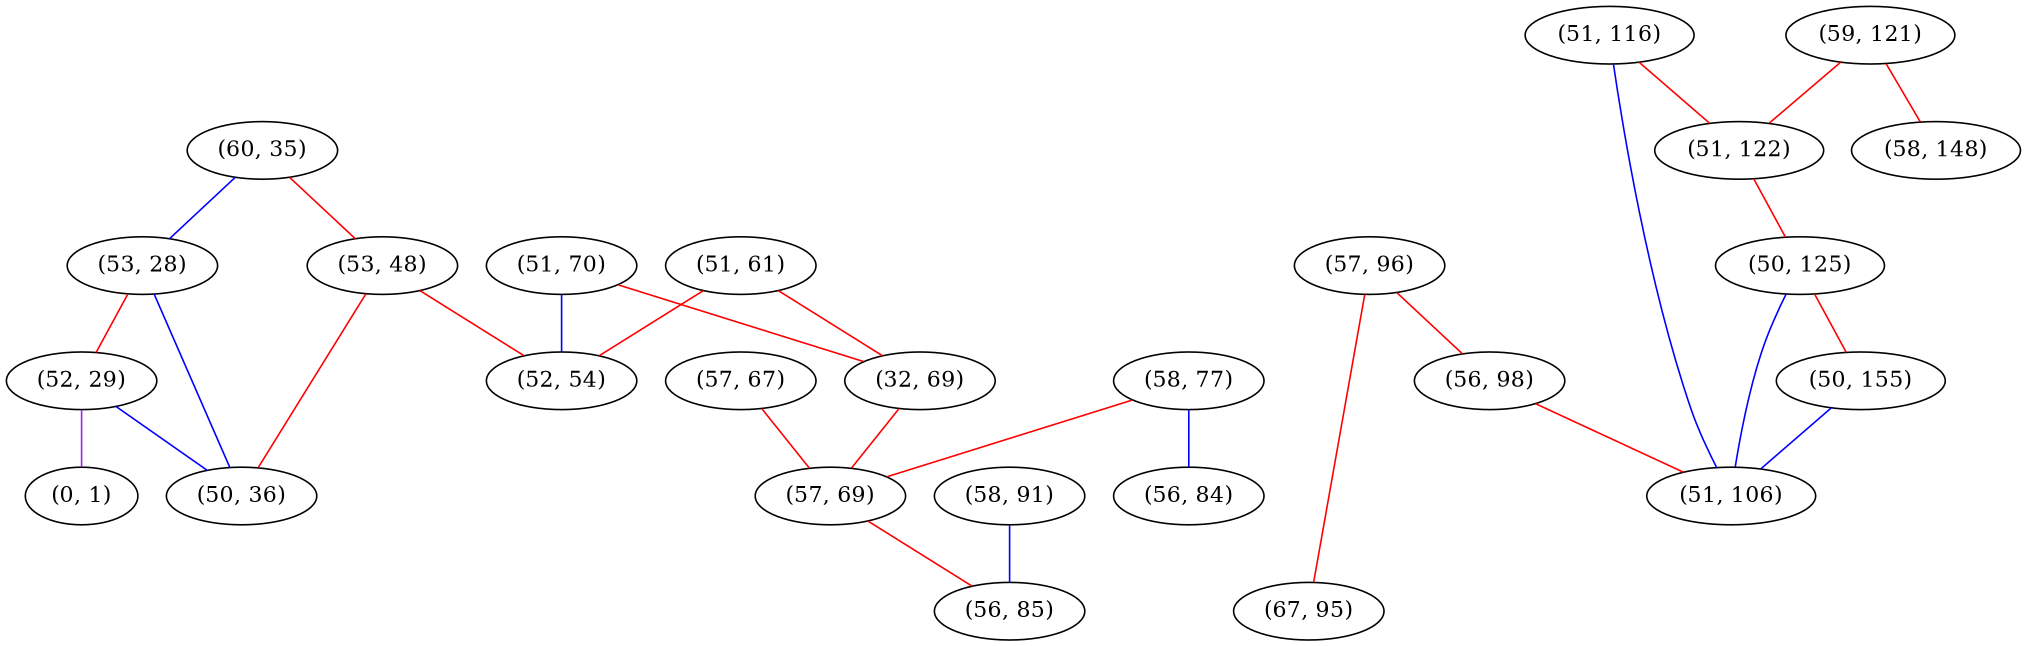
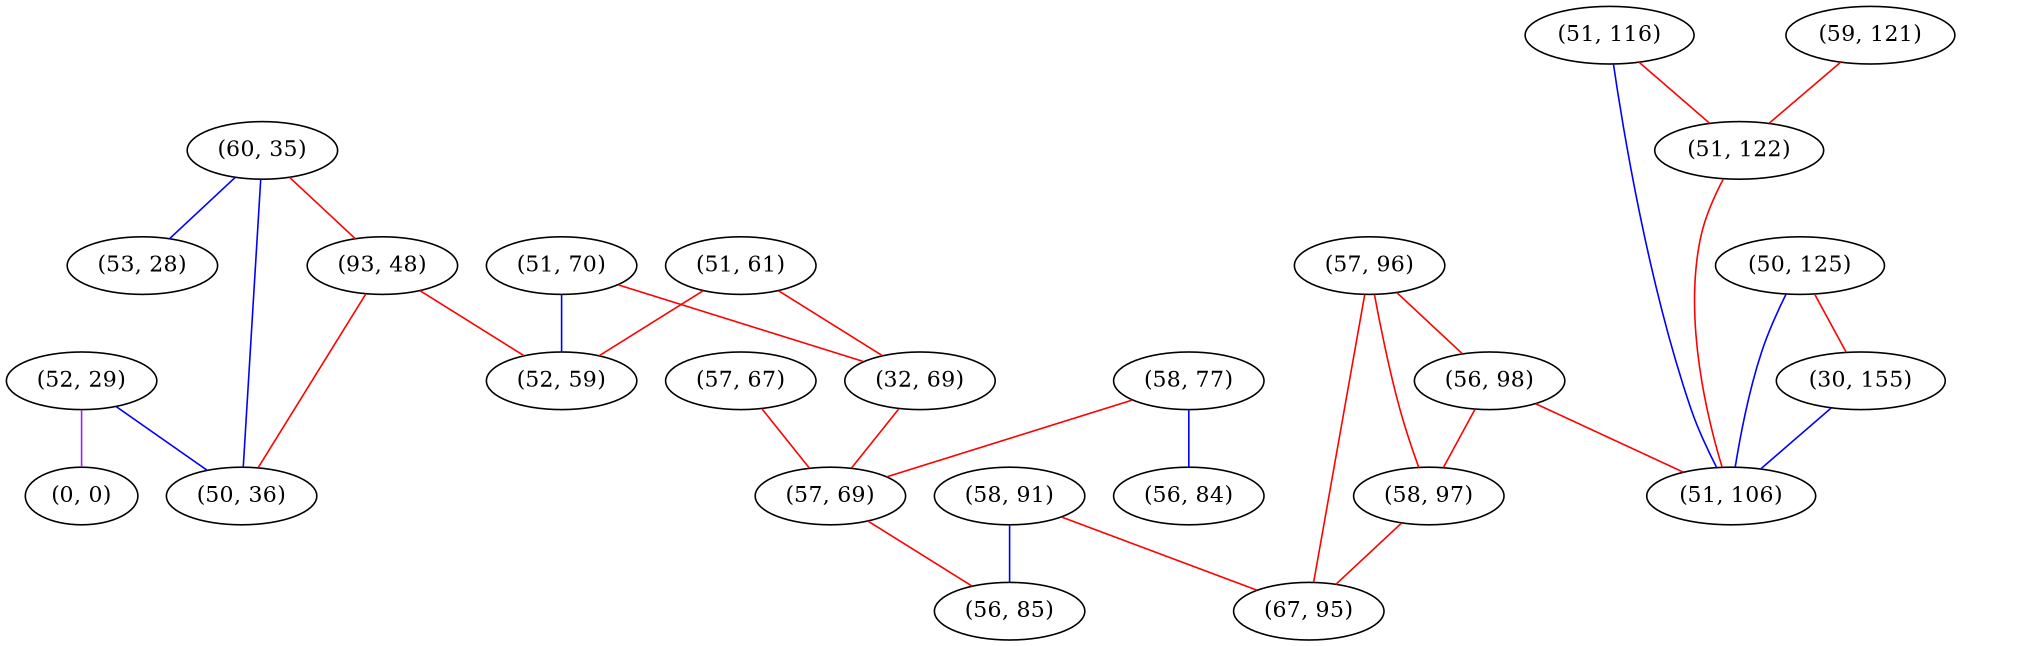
(1936, 150) -> none
(1770, 208) -> (1695, 322)
(382, 266) -> (382, 266)
(112, 323) -> none
(192, 381) -> (252, 323)
(562, 381) -> (562, 381)
(1861, 381) -> (1861, 381)
(82, 496) -> (82, 496)
none -> (1429, 496)
none -> (1159, 554)
